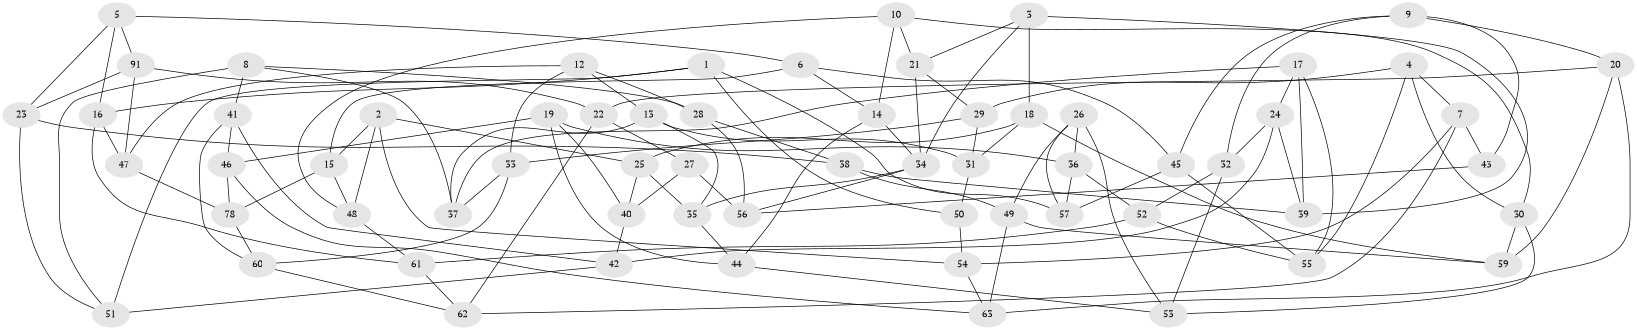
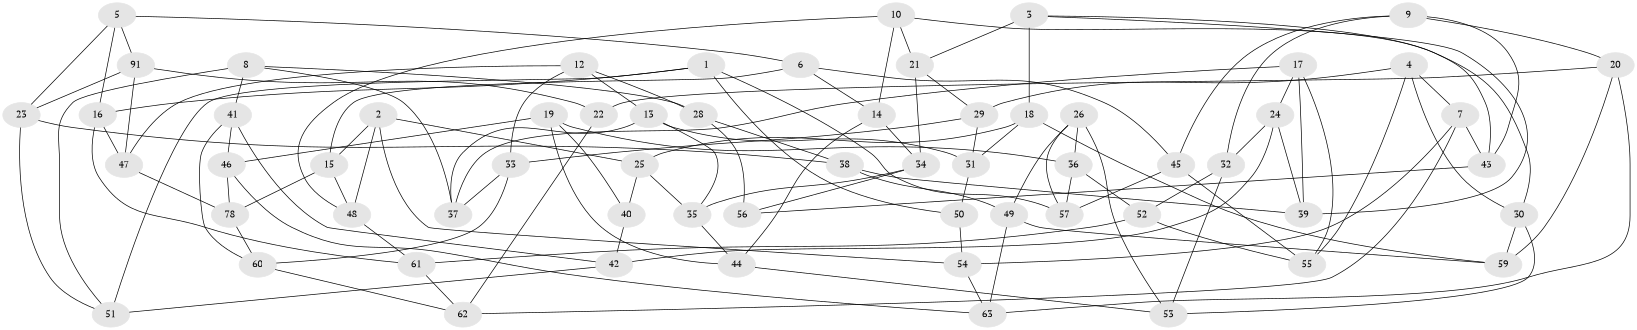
(974, 76) -> (1305, 28)
(690, 165) -> none
